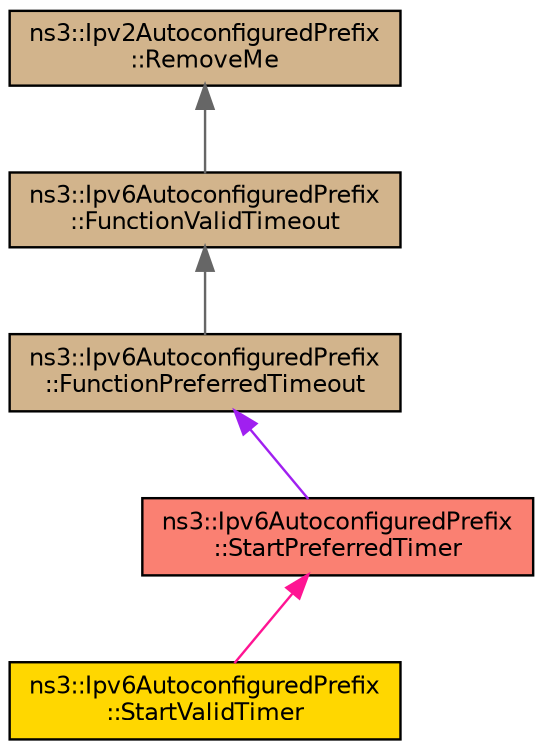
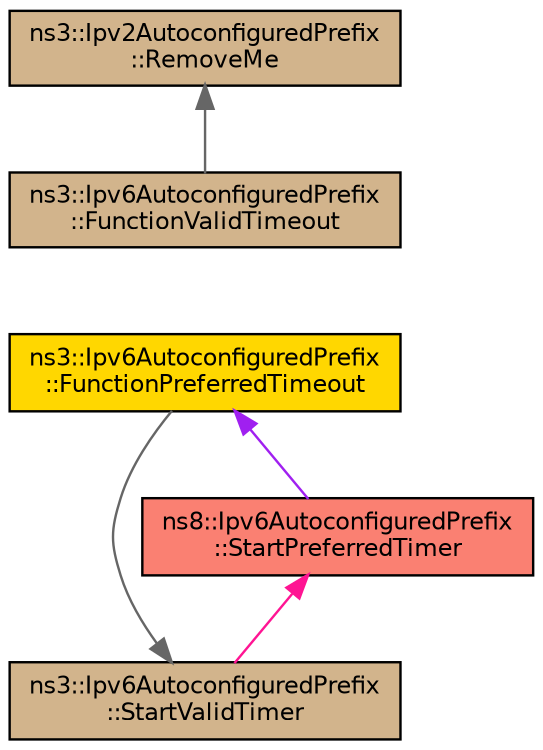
(205, 303) -> (114, 525)
(205, 373) -> (205, 373)
(338, 537) -> (338, 537)
(205, 701) -> (205, 701)
